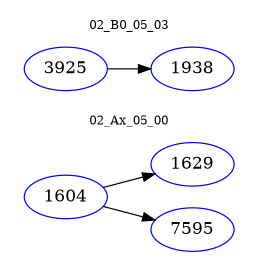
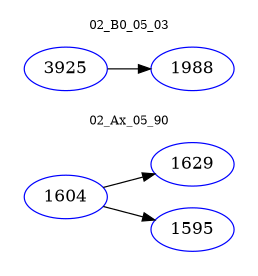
(193, 69) -> (193, 69)
(129, 121) -> (129, 121)
(193, 230) -> (193, 230)
